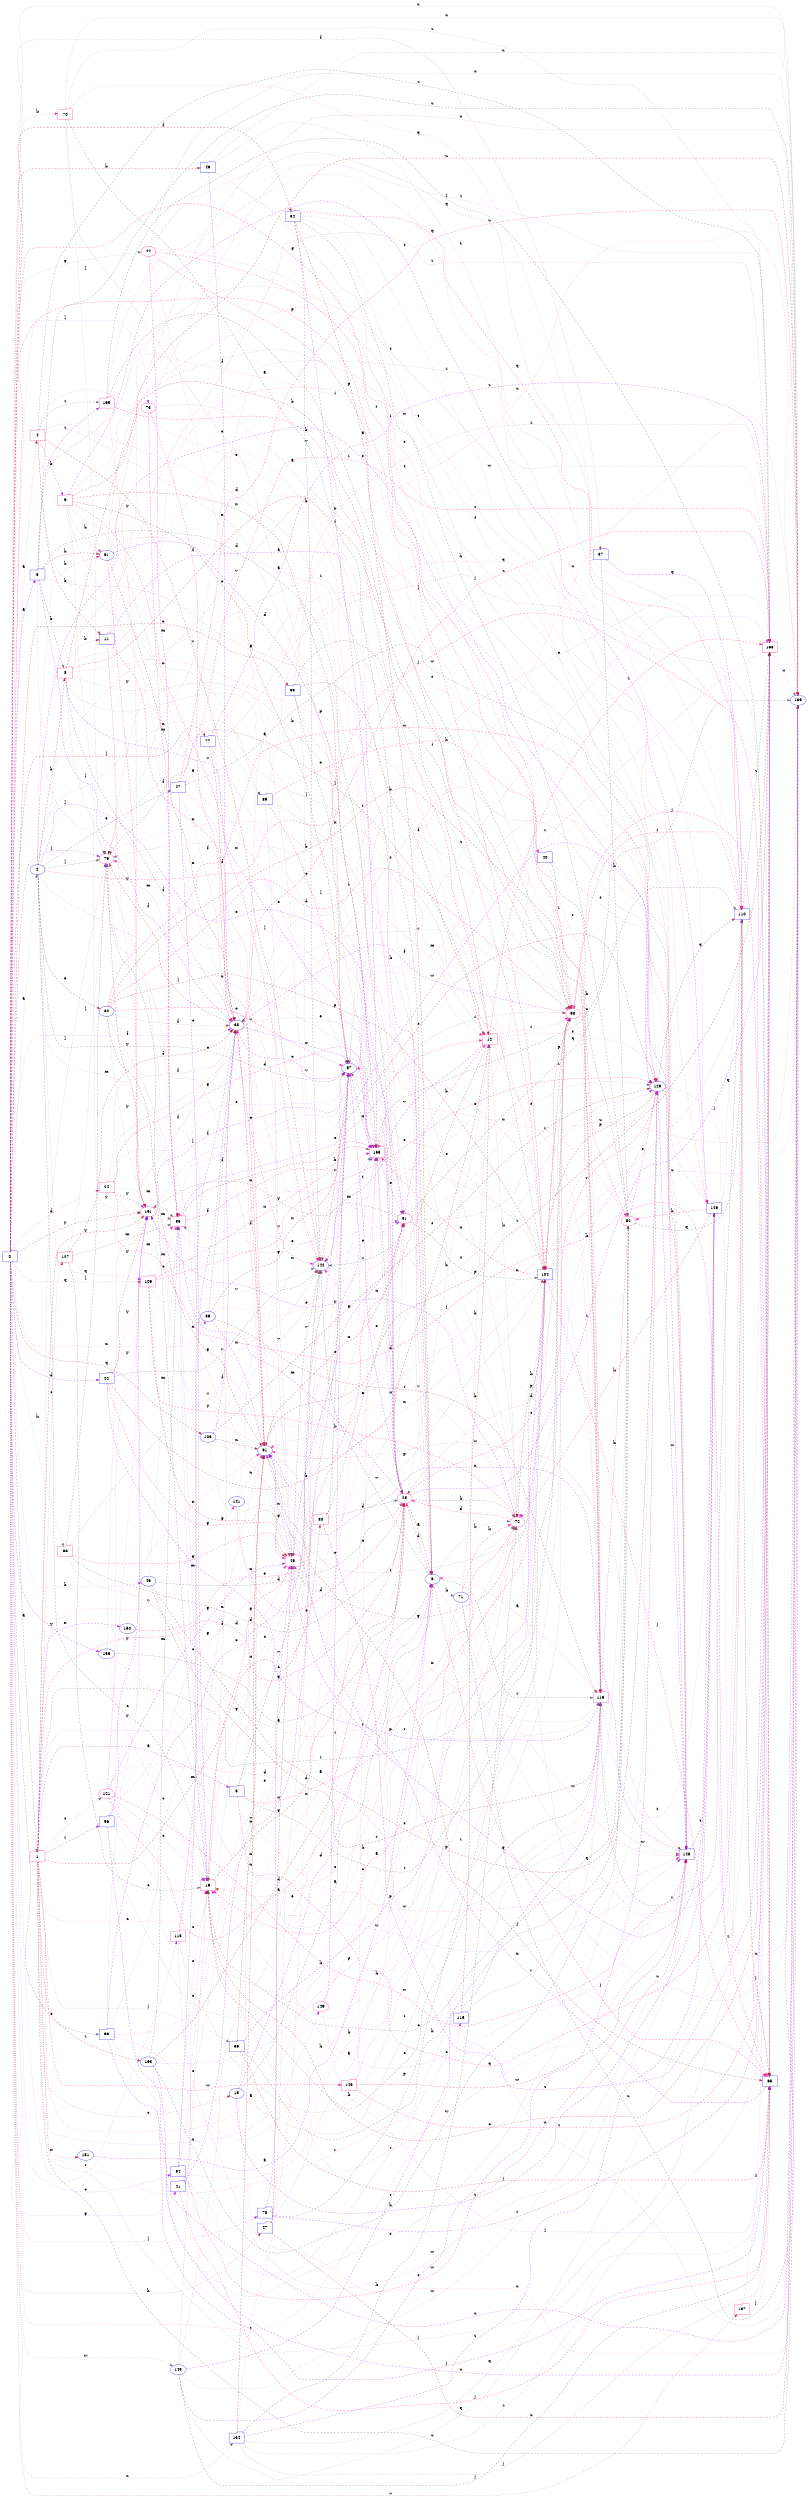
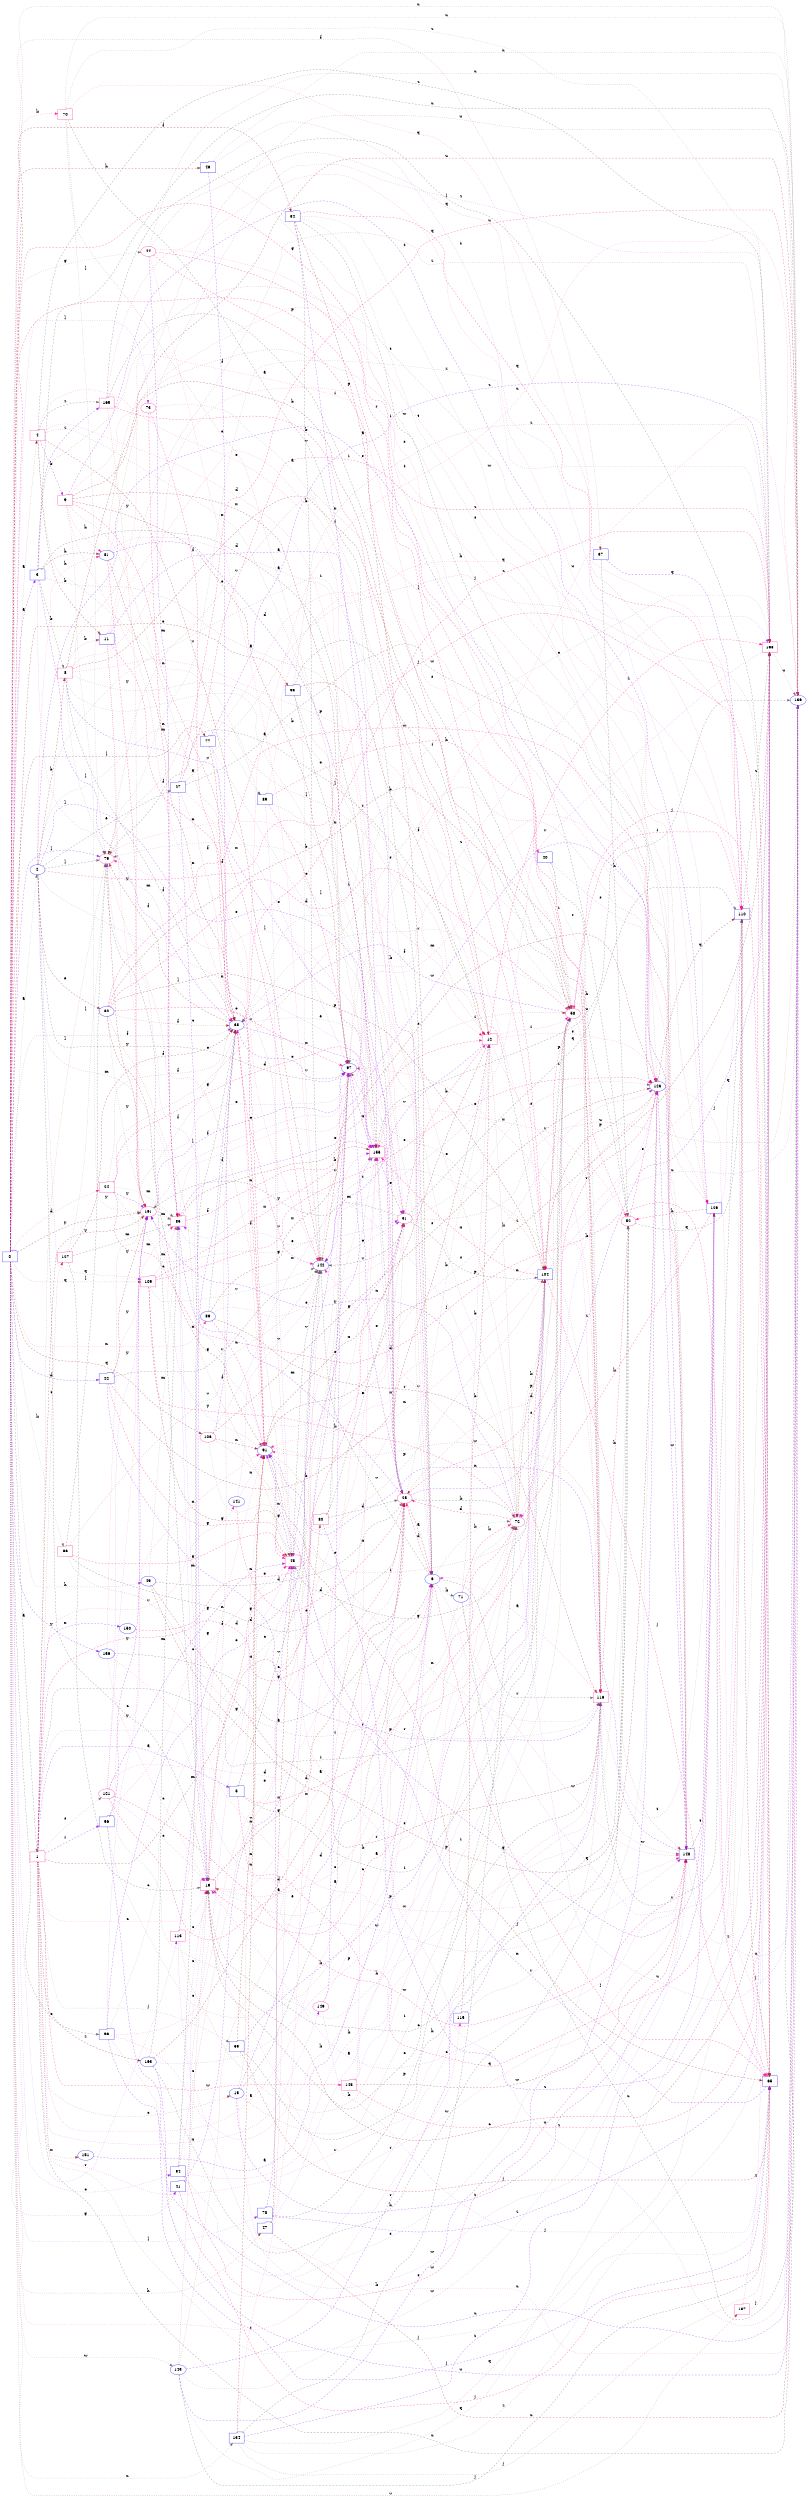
(208, 1437) -> (208, 1437)
